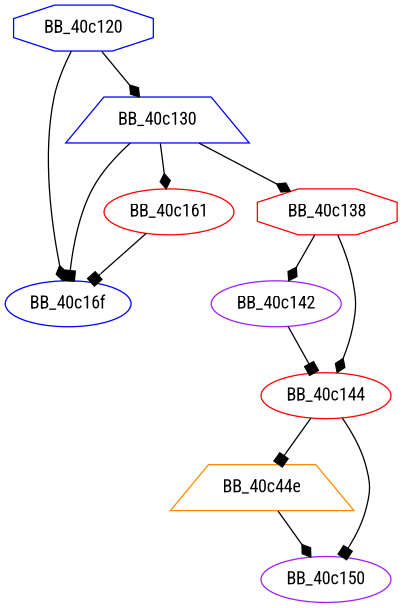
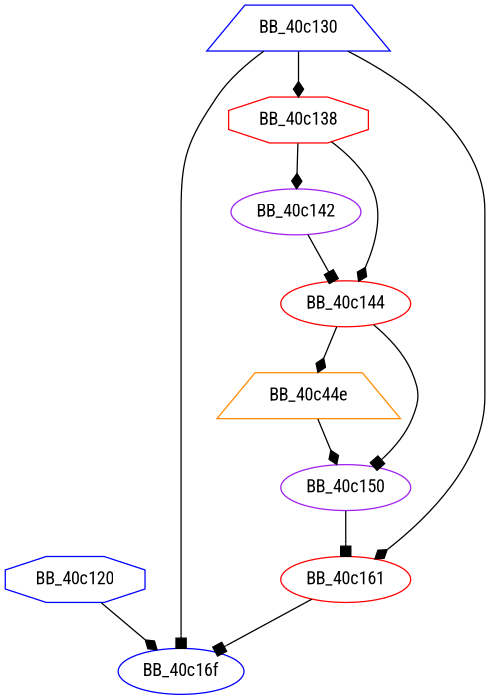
(116, 68) -> none
(298, 436) -> (330, 342)
none -> (346, 527)
